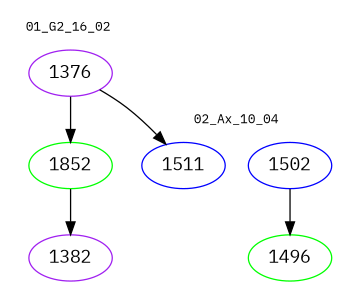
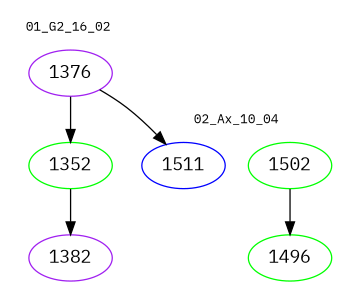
(71, 166) -> (71, 166)
(290, 166) -> (290, 166)
